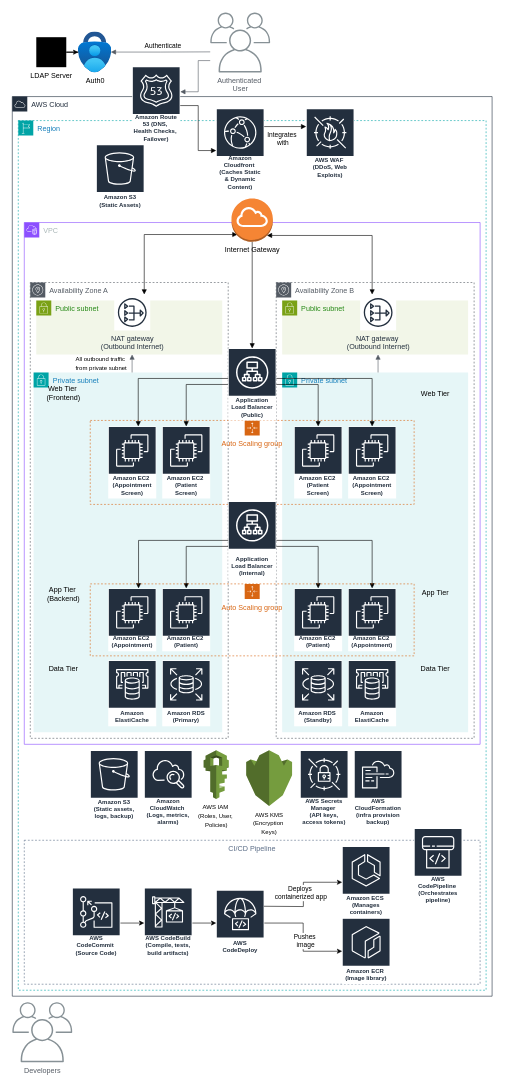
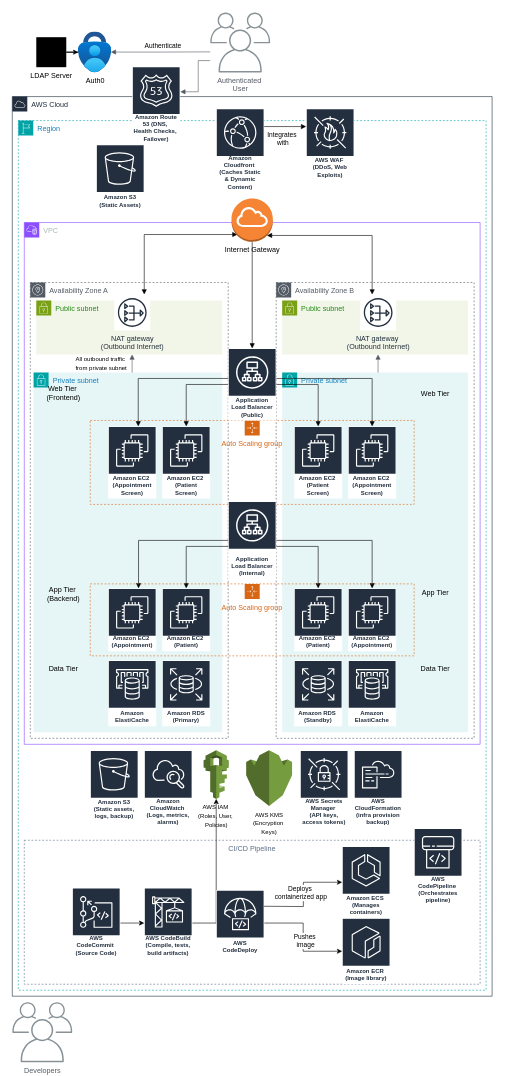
(190, 105) -> none
(210, 923) -> (214, 923)
